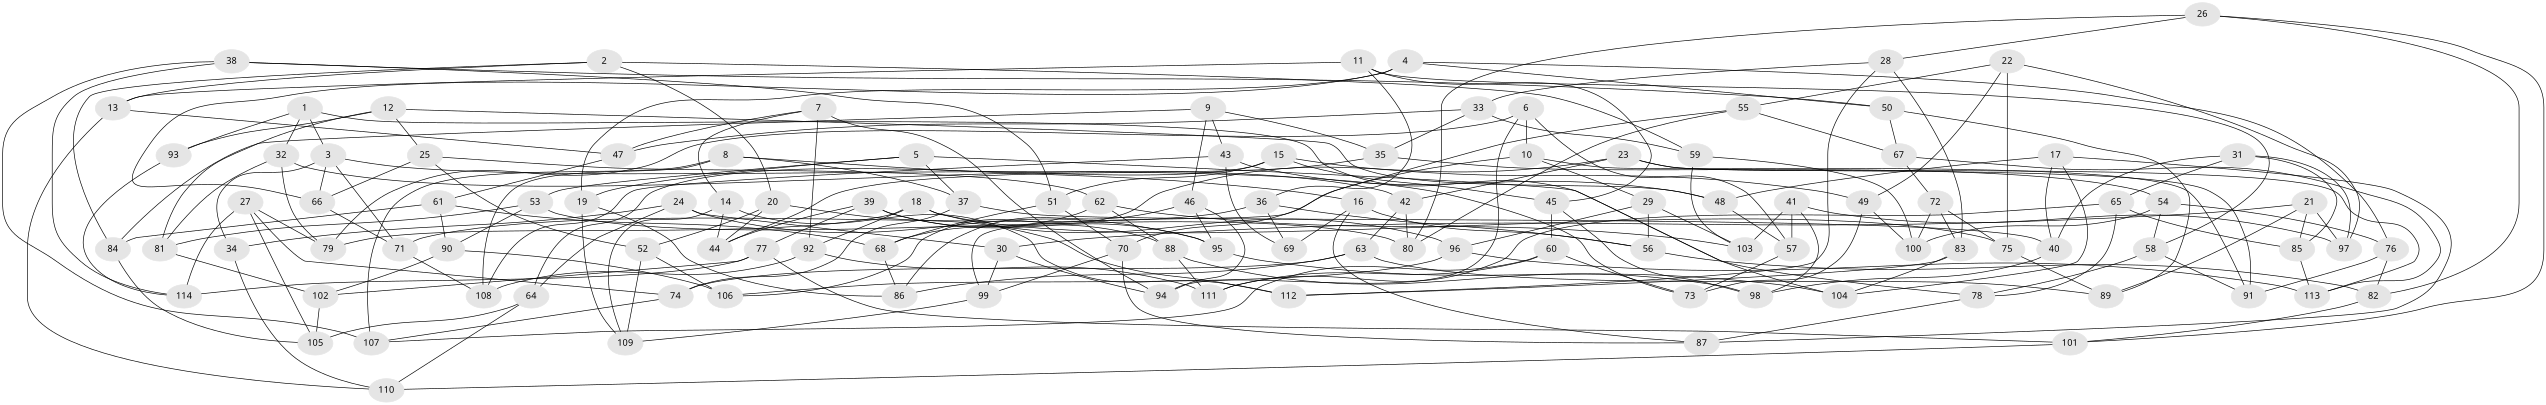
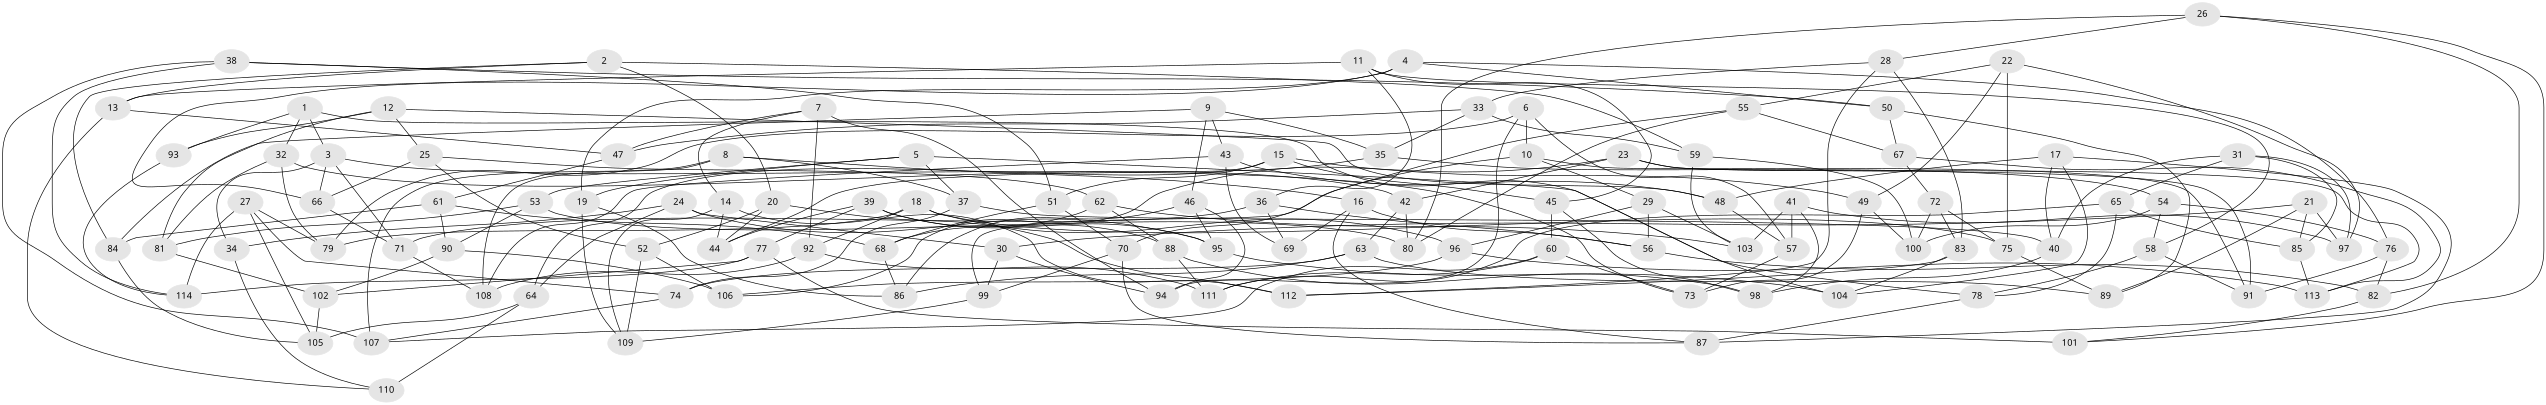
(1228, 369) -> none
